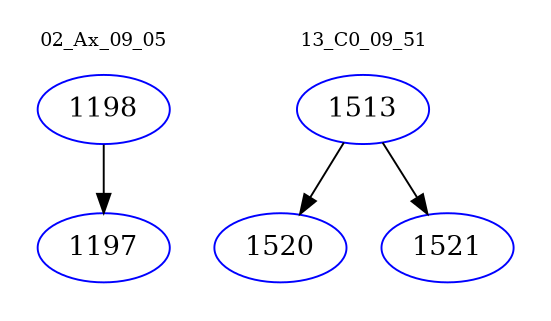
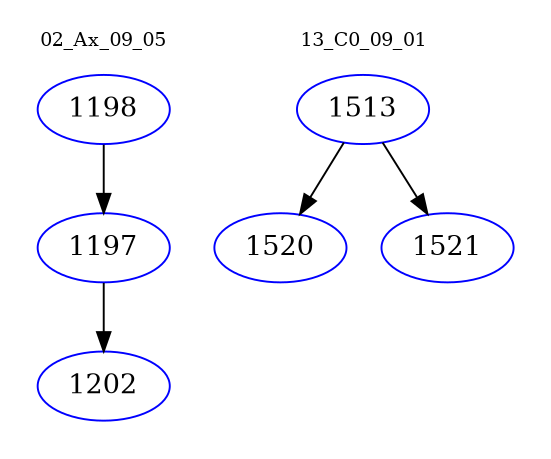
(364, 41) -> (364, 41)
none -> (104, 386)
